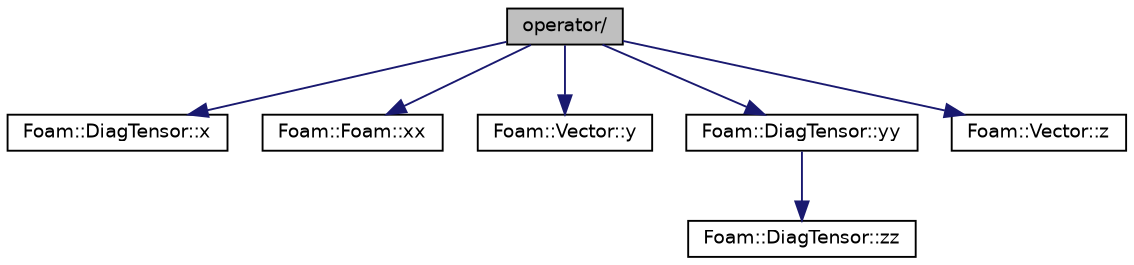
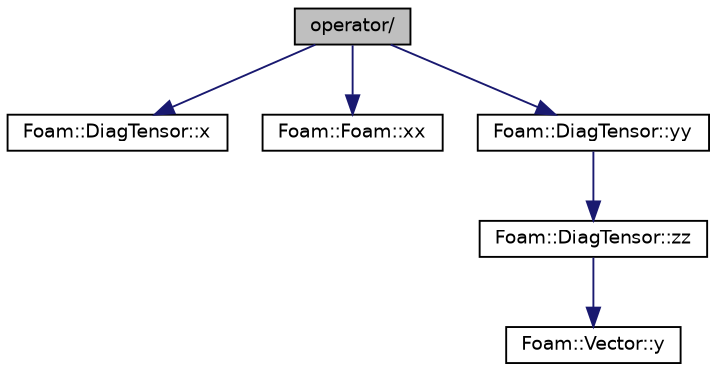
(565, 70) -> (593, 282)
(1039, 133) -> none
